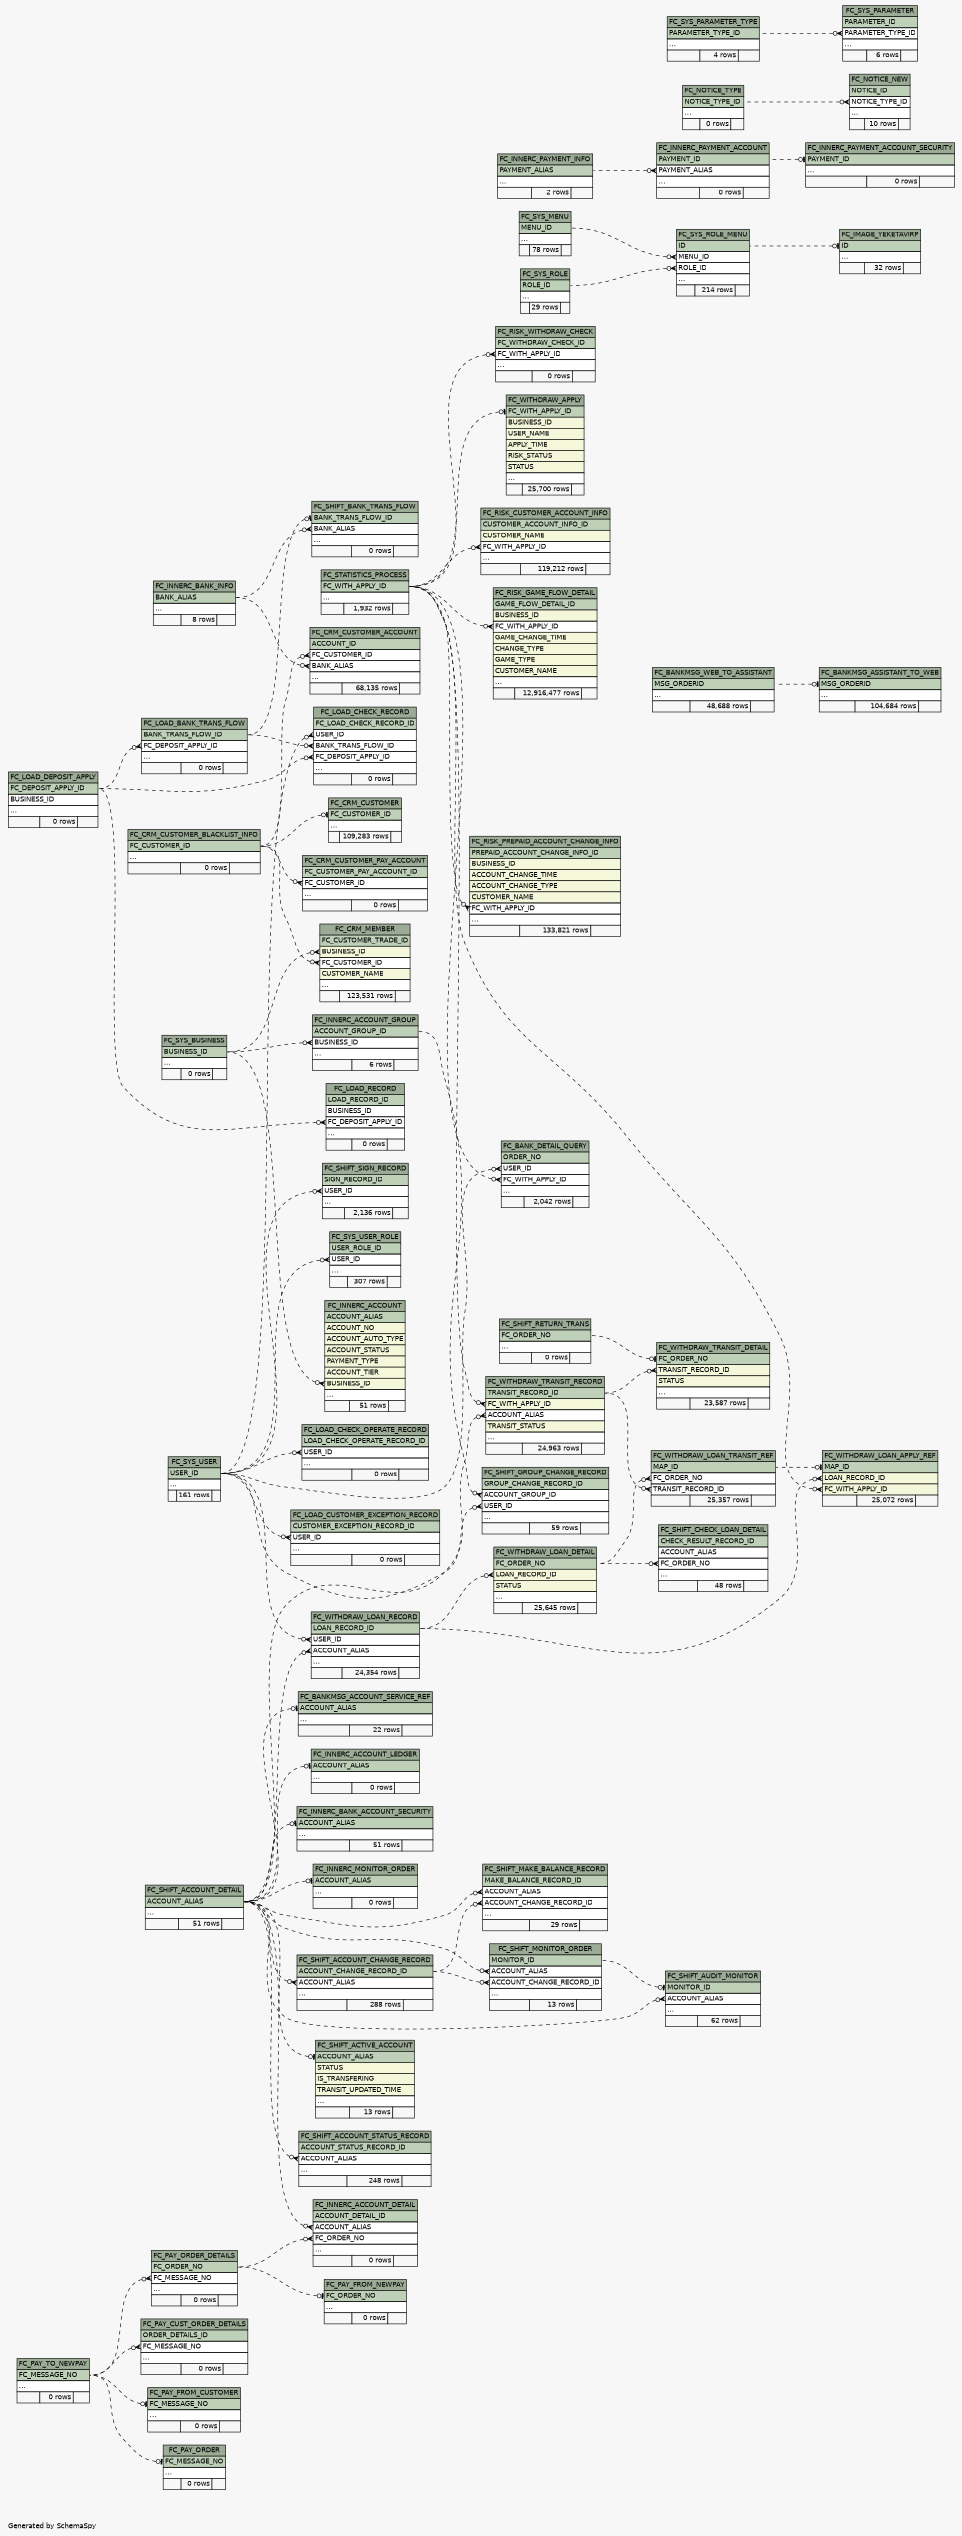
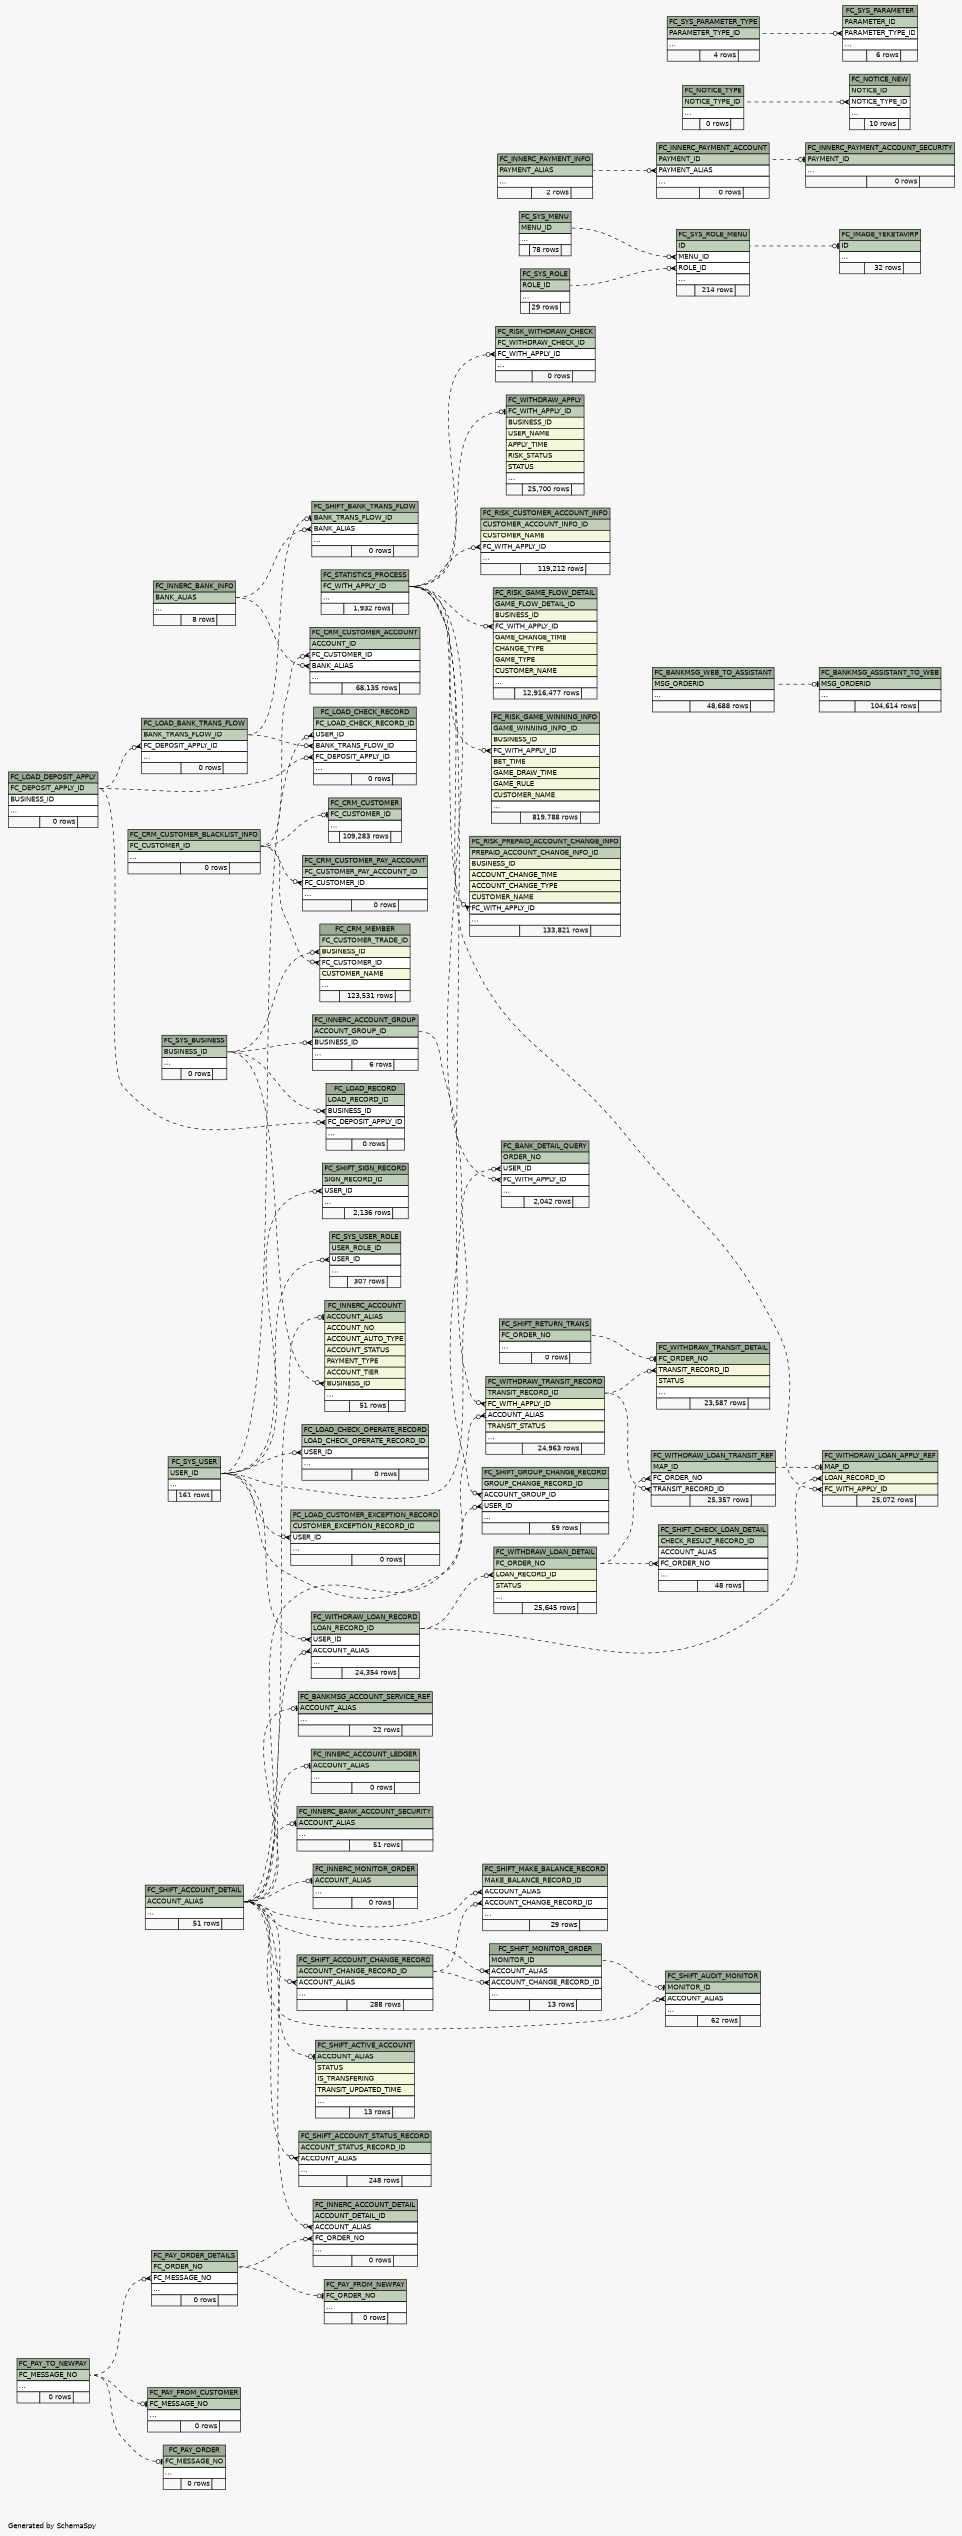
(894, 706) -> (894, 706)
none -> (545, 768)
none -> (274, 1078)
none -> (281, 1591)
(194, 2347) -> none
